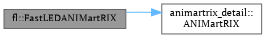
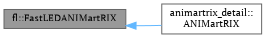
(139, 12) -> (149, 26)
